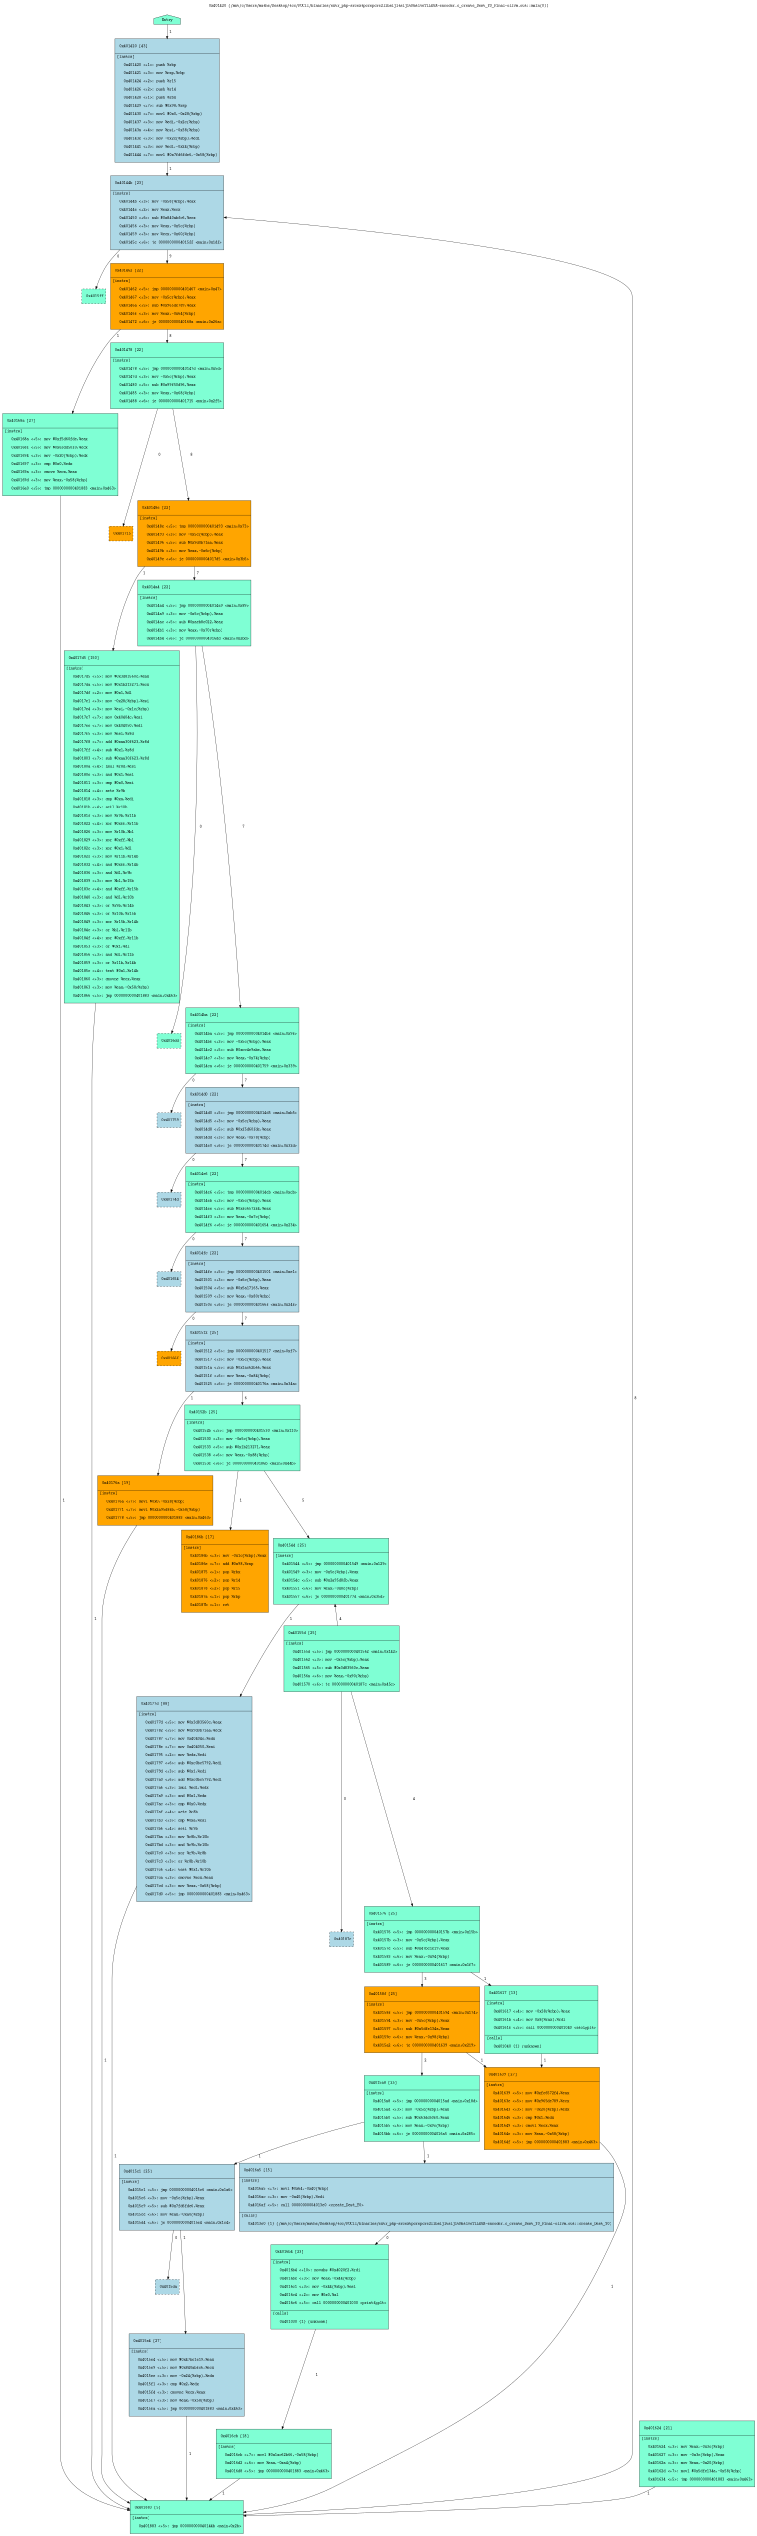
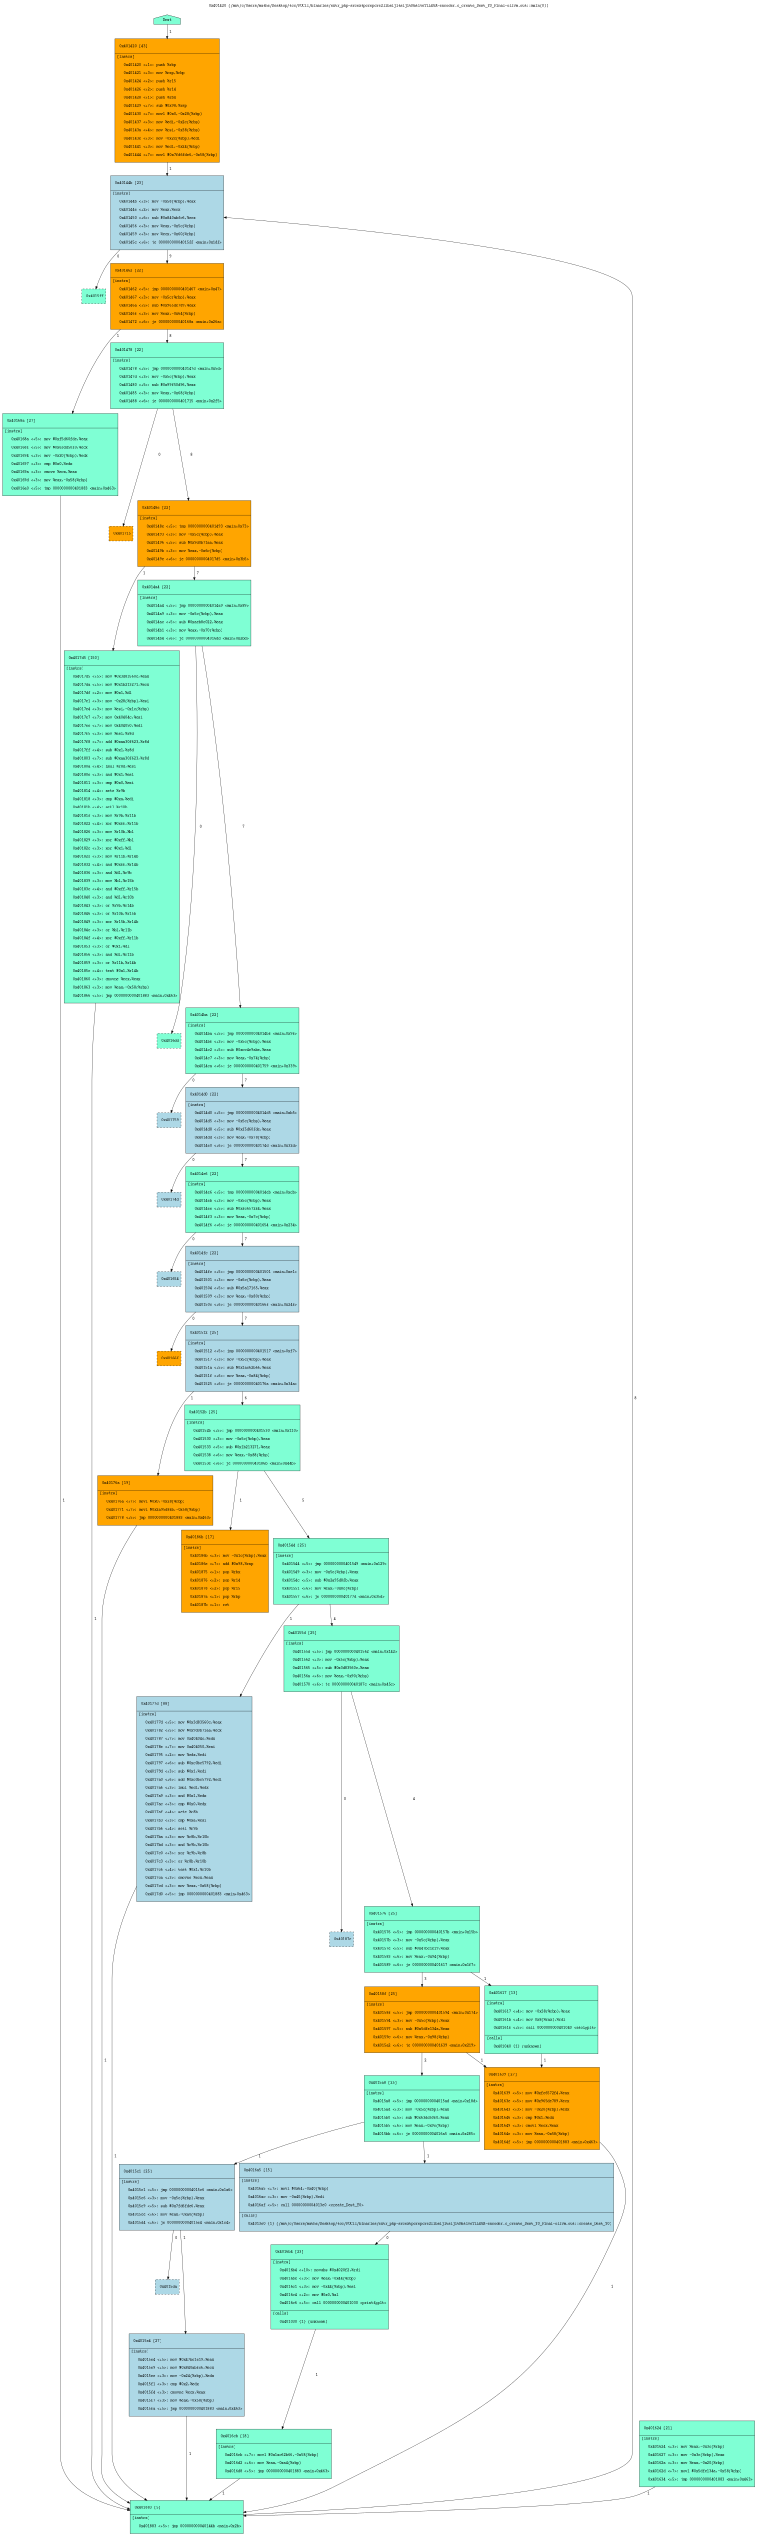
(167, 20) -> (167, 20)
(167, 101) -> (167, 101)
(336, 1616) -> (331, 1614)
